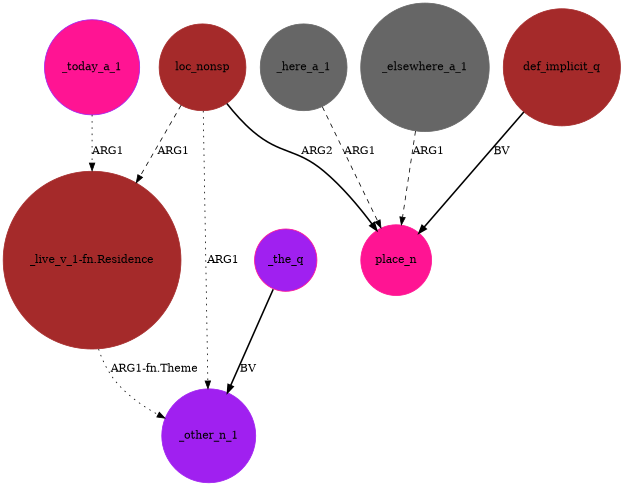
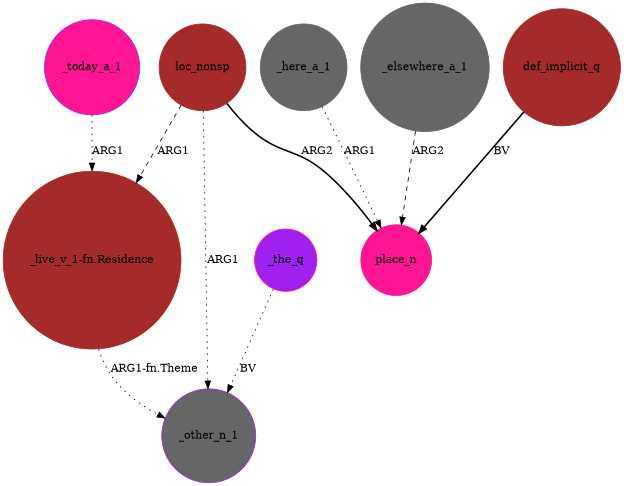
(428, 151) -> (428, 151)
(350, 164) -> (350, 164)
(252, 337) -> (252, 337)
(209, 436) -> (209, 436)
